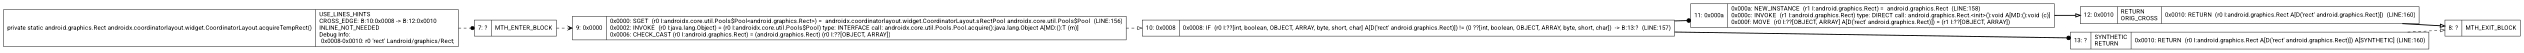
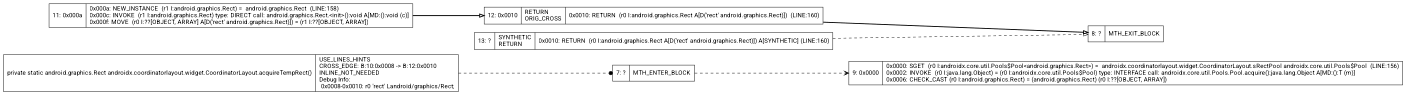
(1408, 28) -> none
